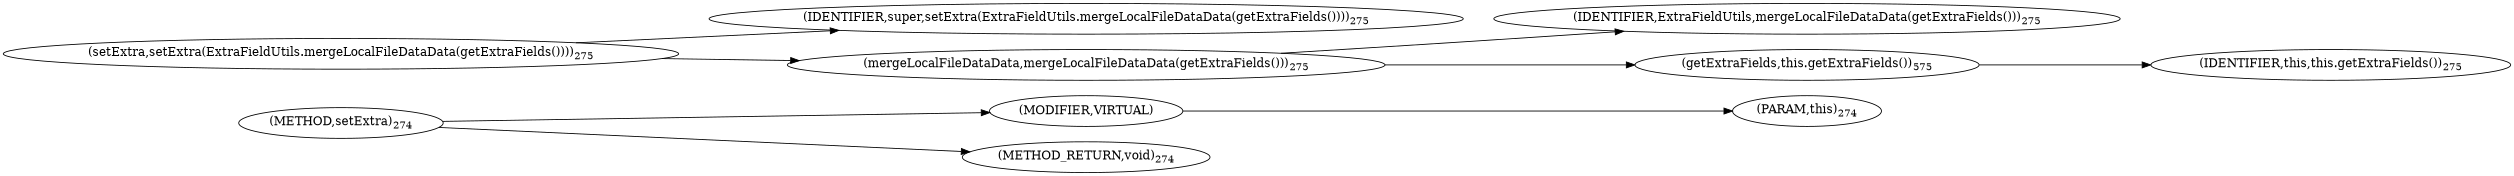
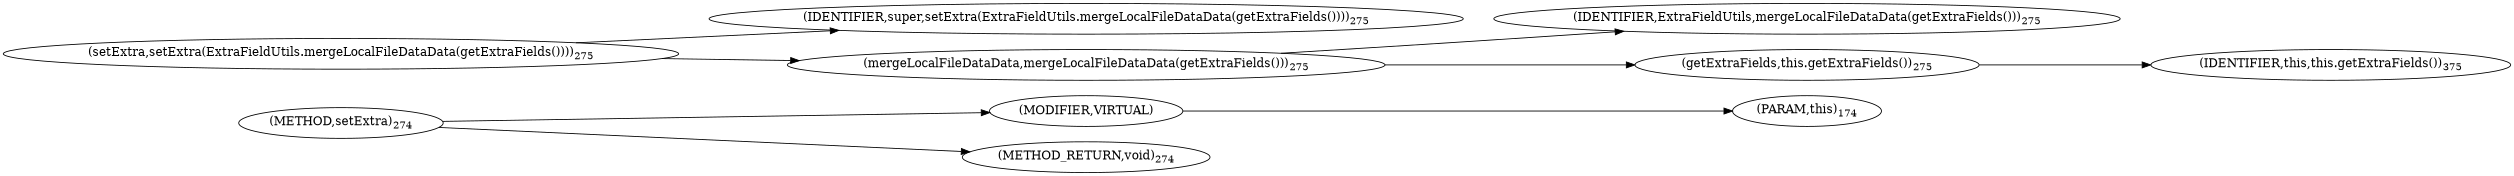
(1923, 64) -> (1923, 64)
(2452, 64) -> (2452, 64)
(1848, 110) -> (1848, 110)
